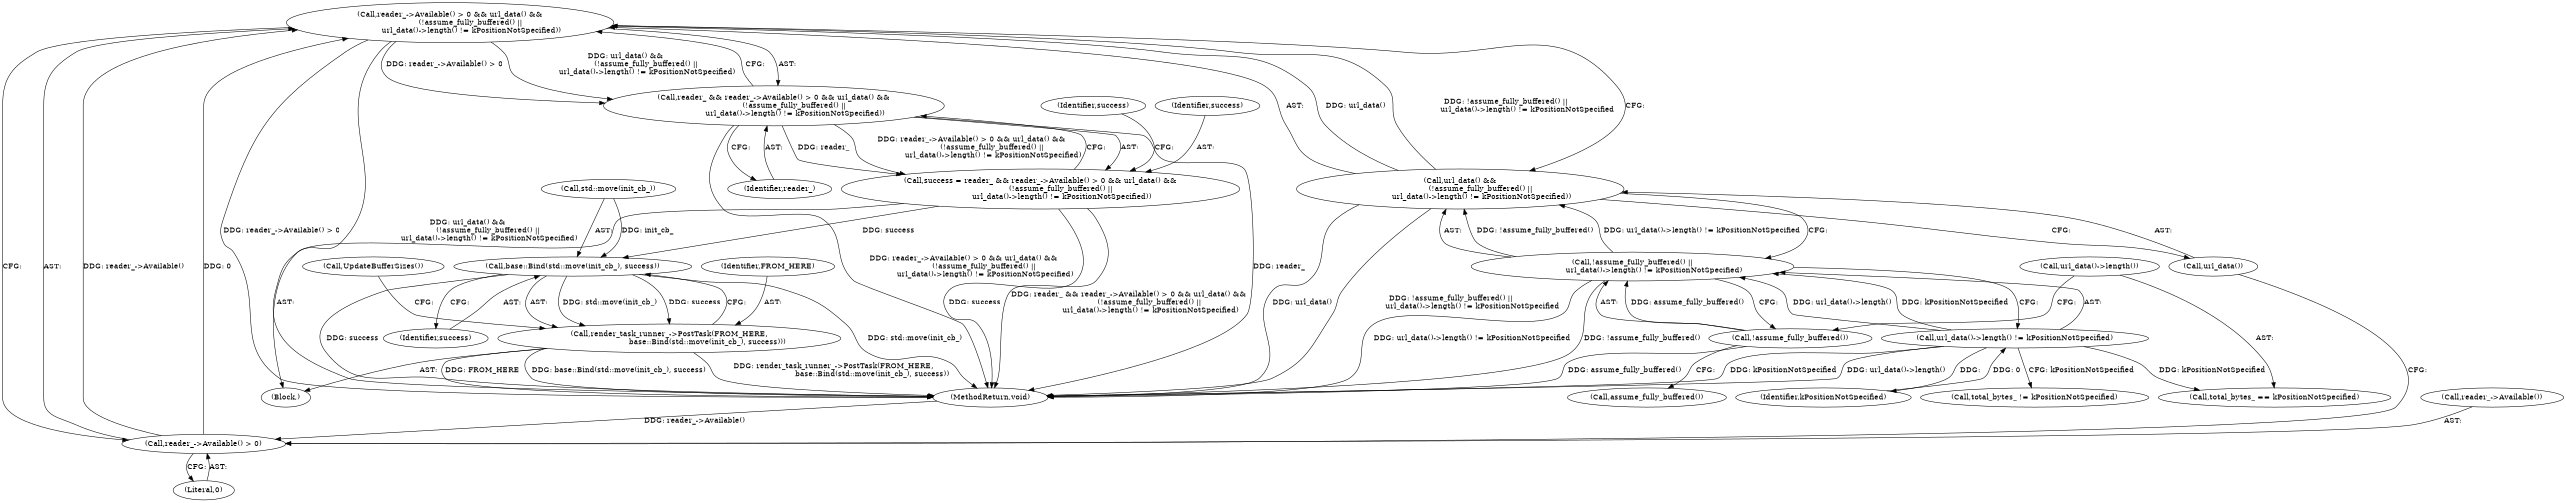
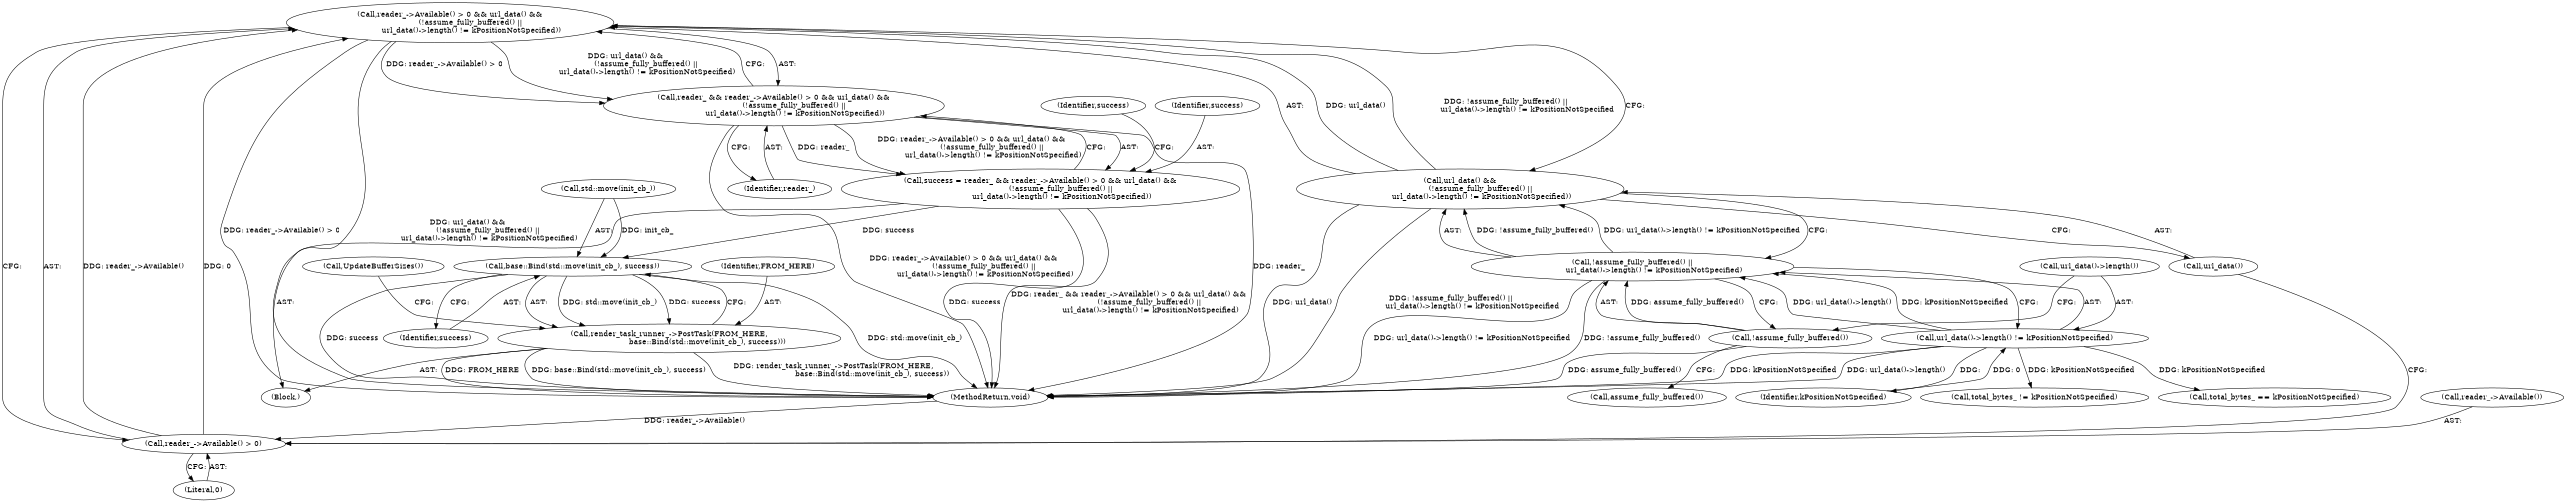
(2209, 314) -> (2114, 311)
(2082, 370) -> (2082, 370)
